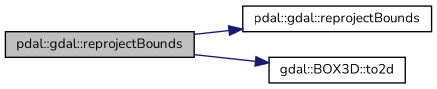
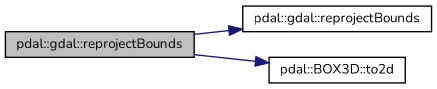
(337, 70) -> (337, 70)
